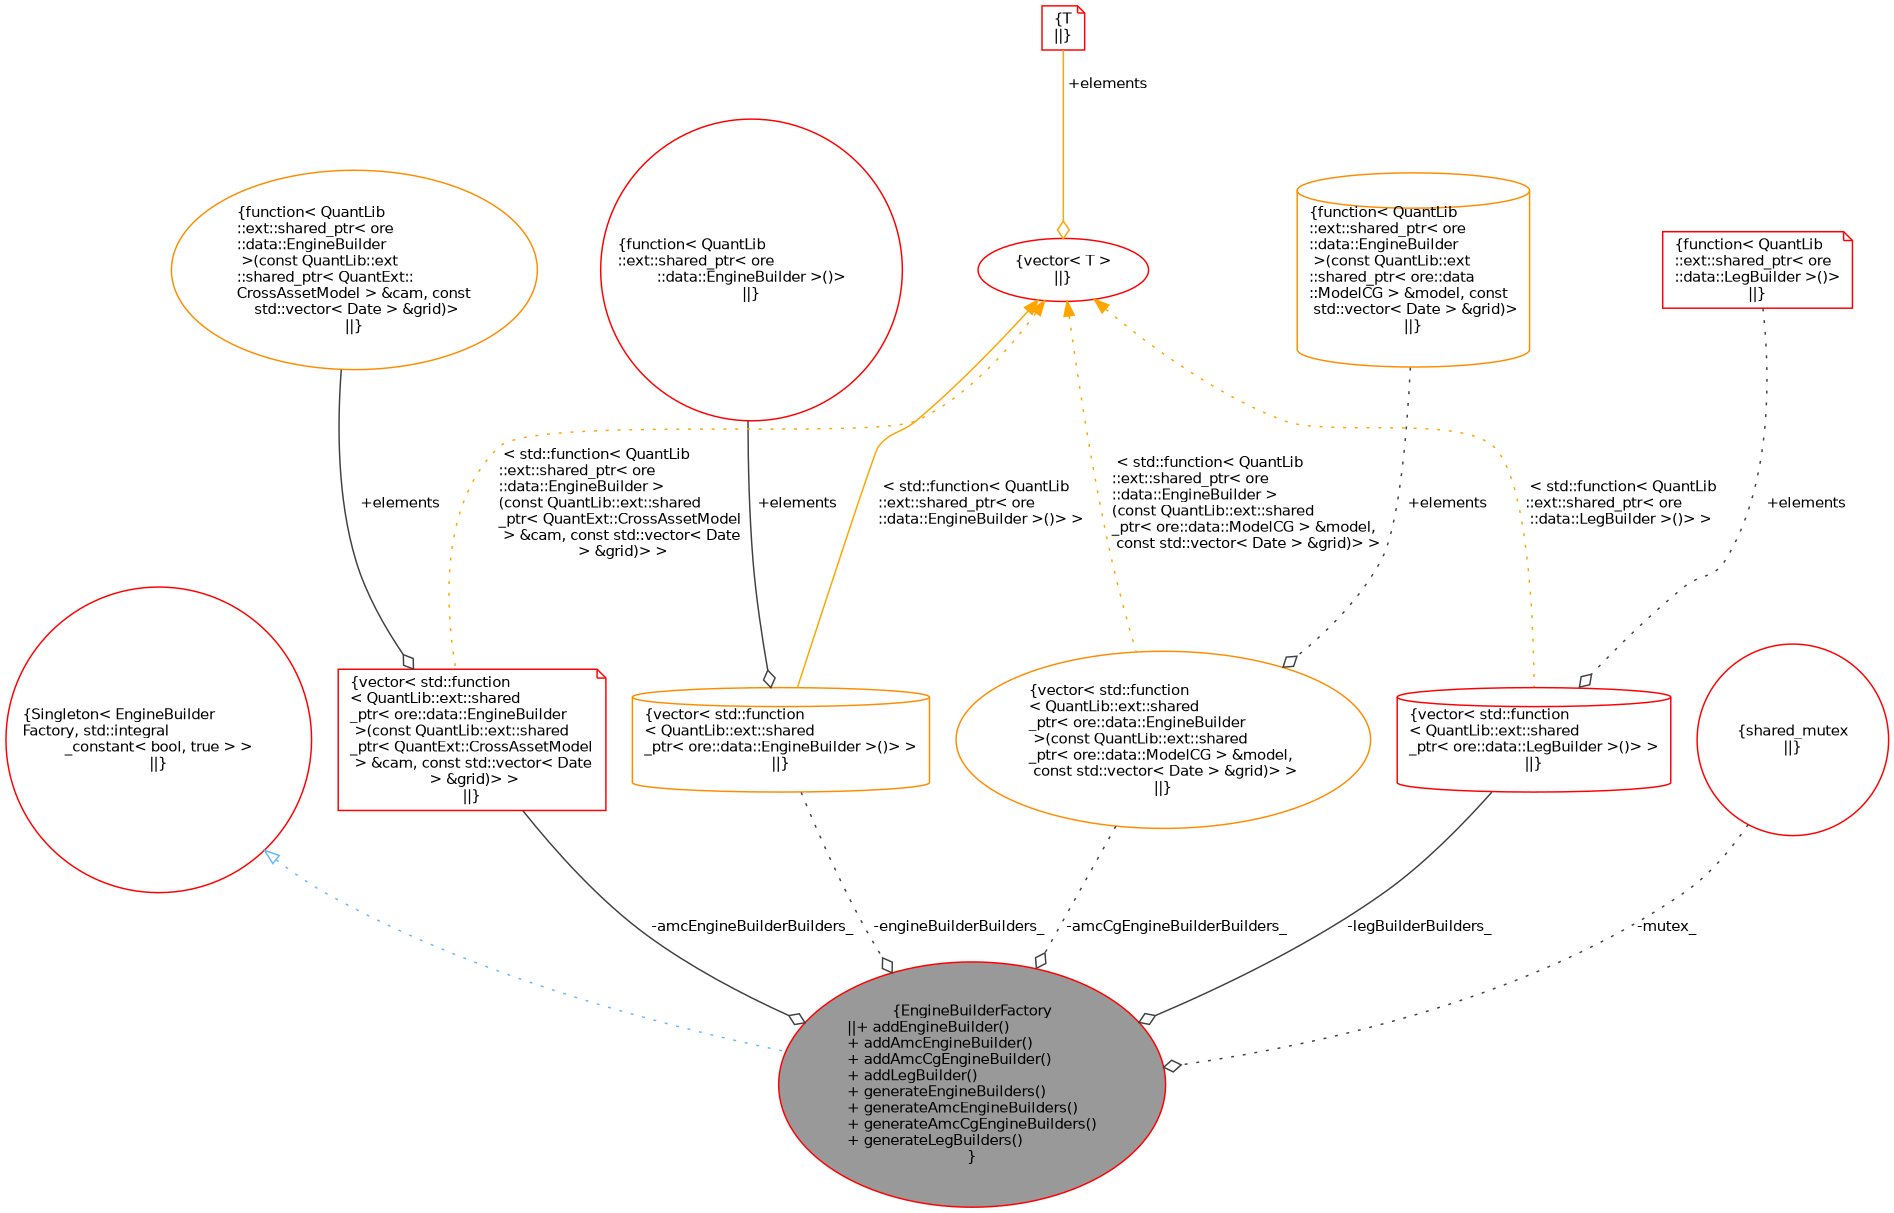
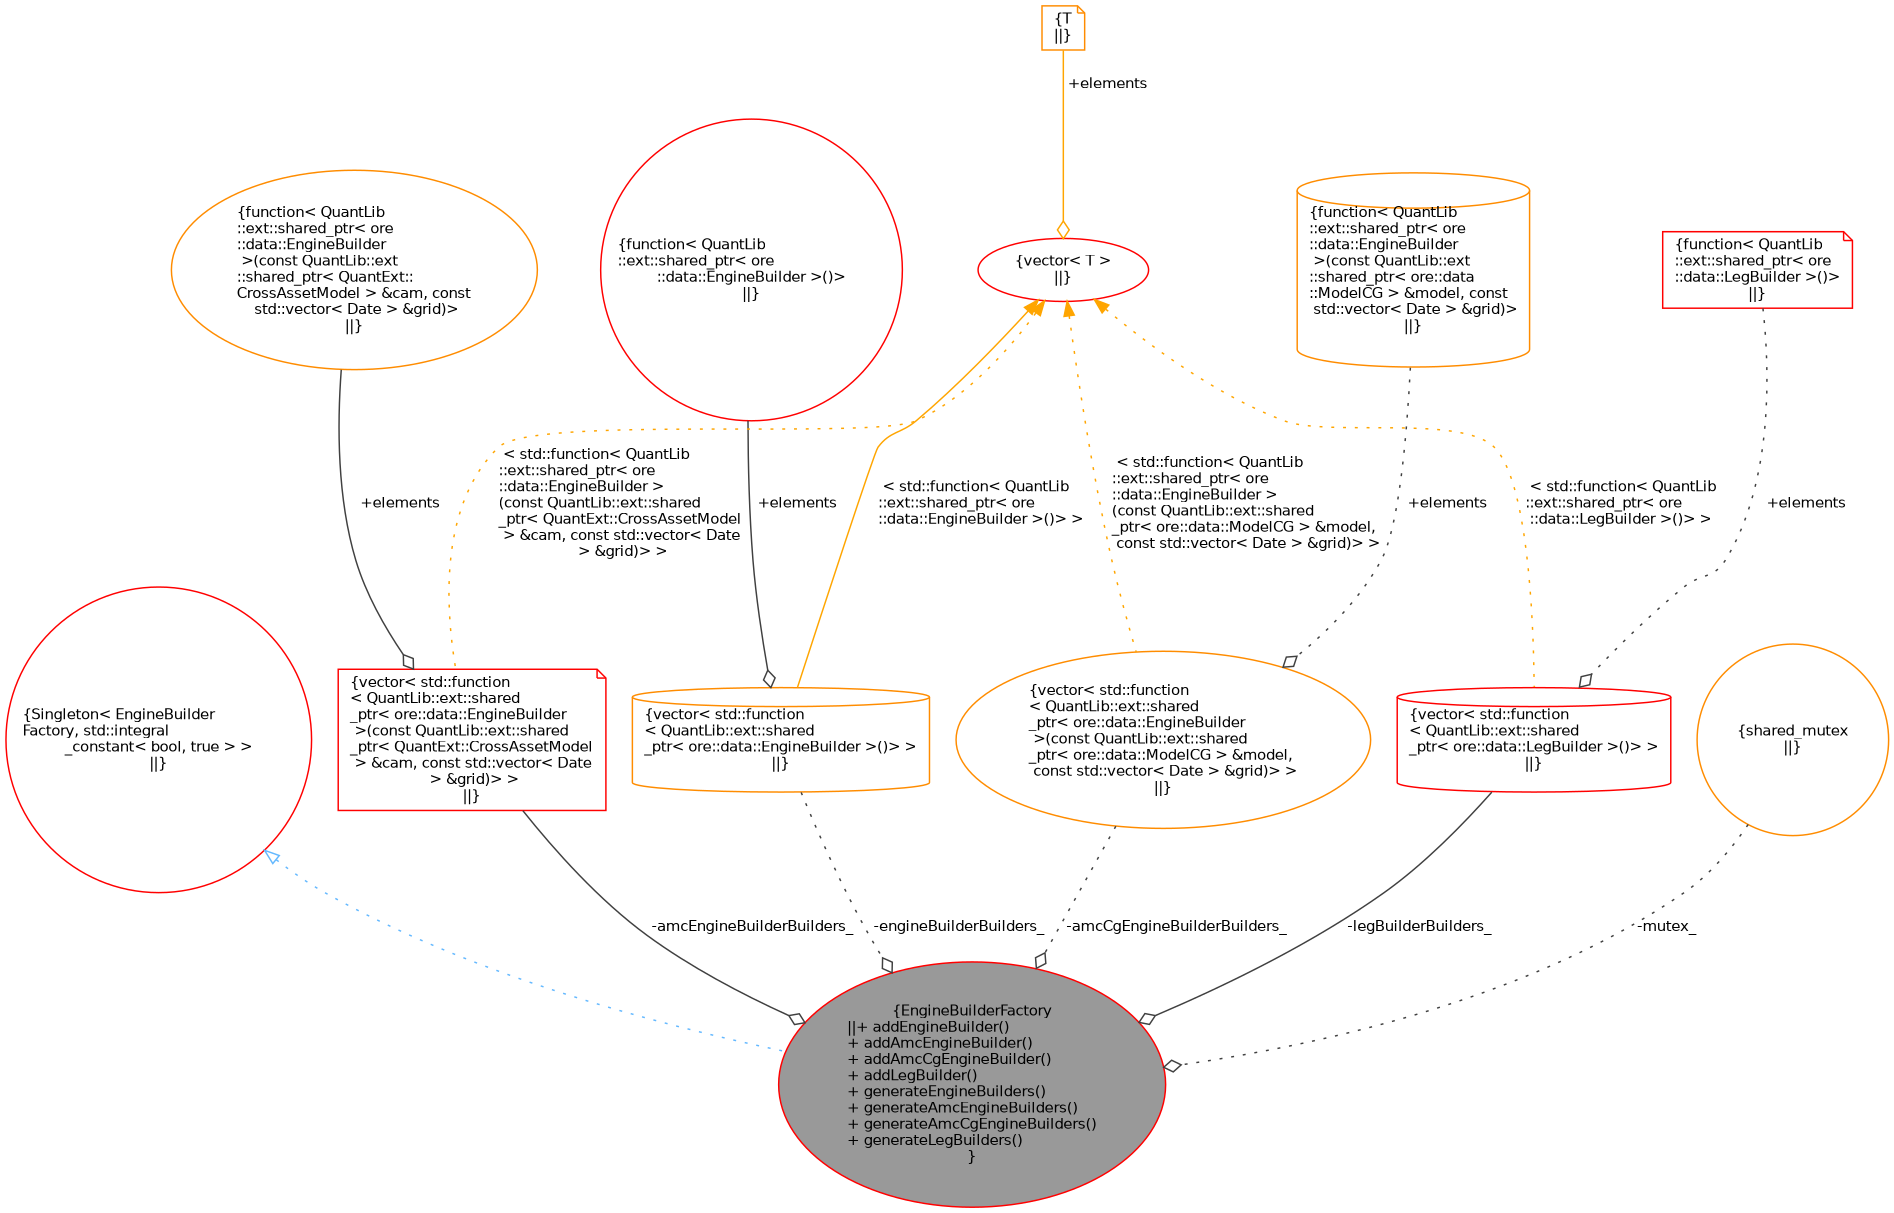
(1063, 28) -> (1063, 28)
(1793, 740) -> (1793, 740)
